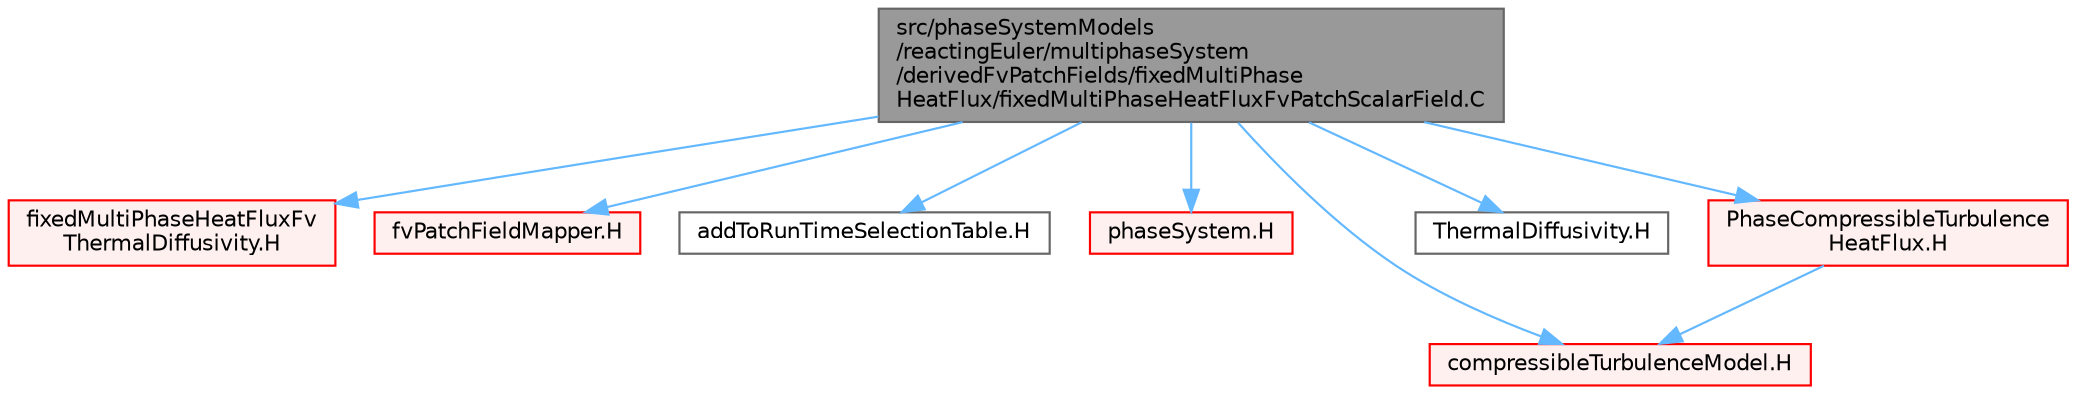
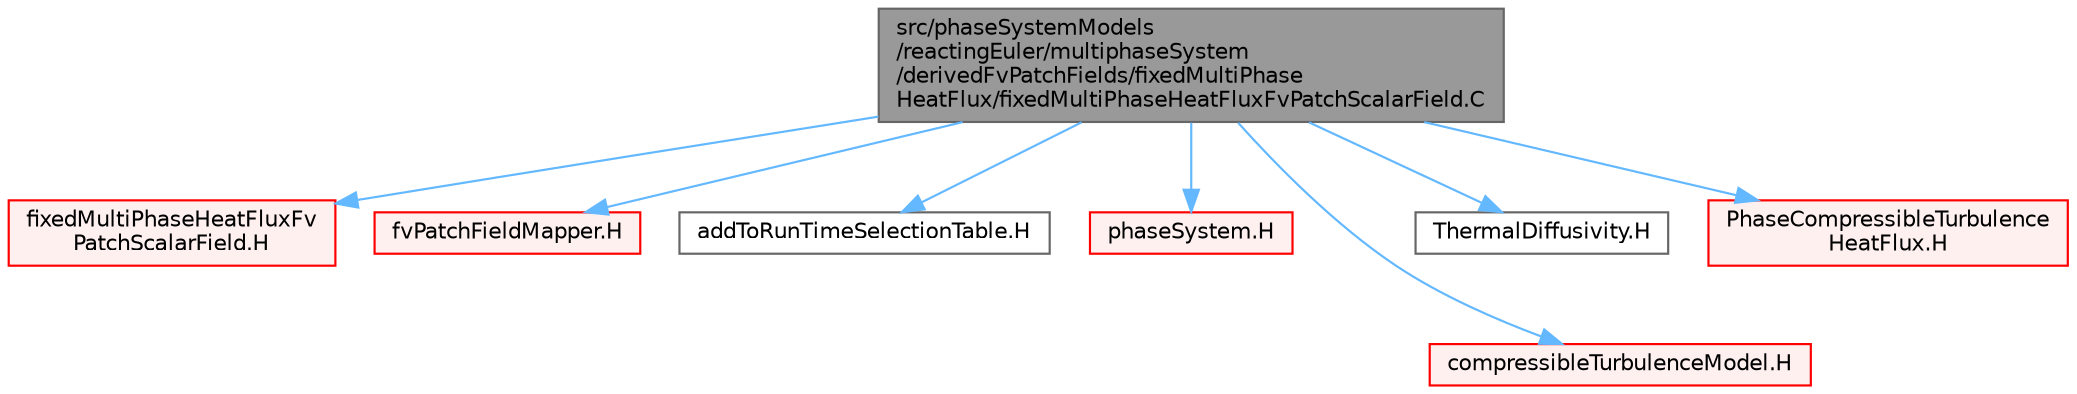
(172, 233) -> (172, 233)
(1752, 300) -> none
